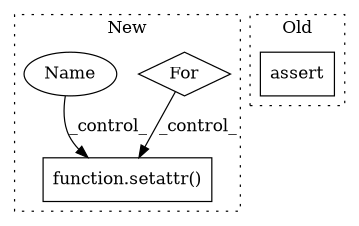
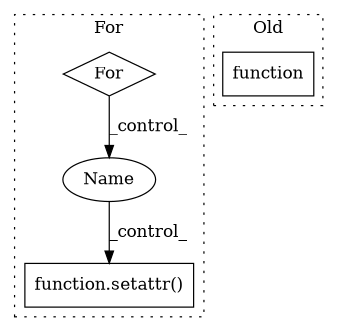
(127, 29) -> (109, 29)
(297, 74) -> (268, 74)
(160, 119) -> (109, 121)
